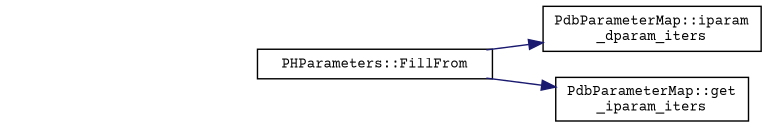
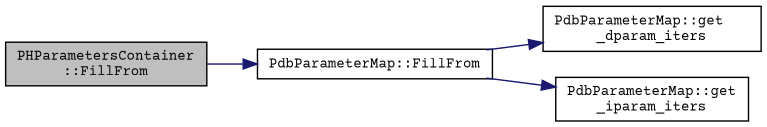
(652, 29) -> (652, 29)
none -> (106, 64)
(375, 64) -> (375, 64)
